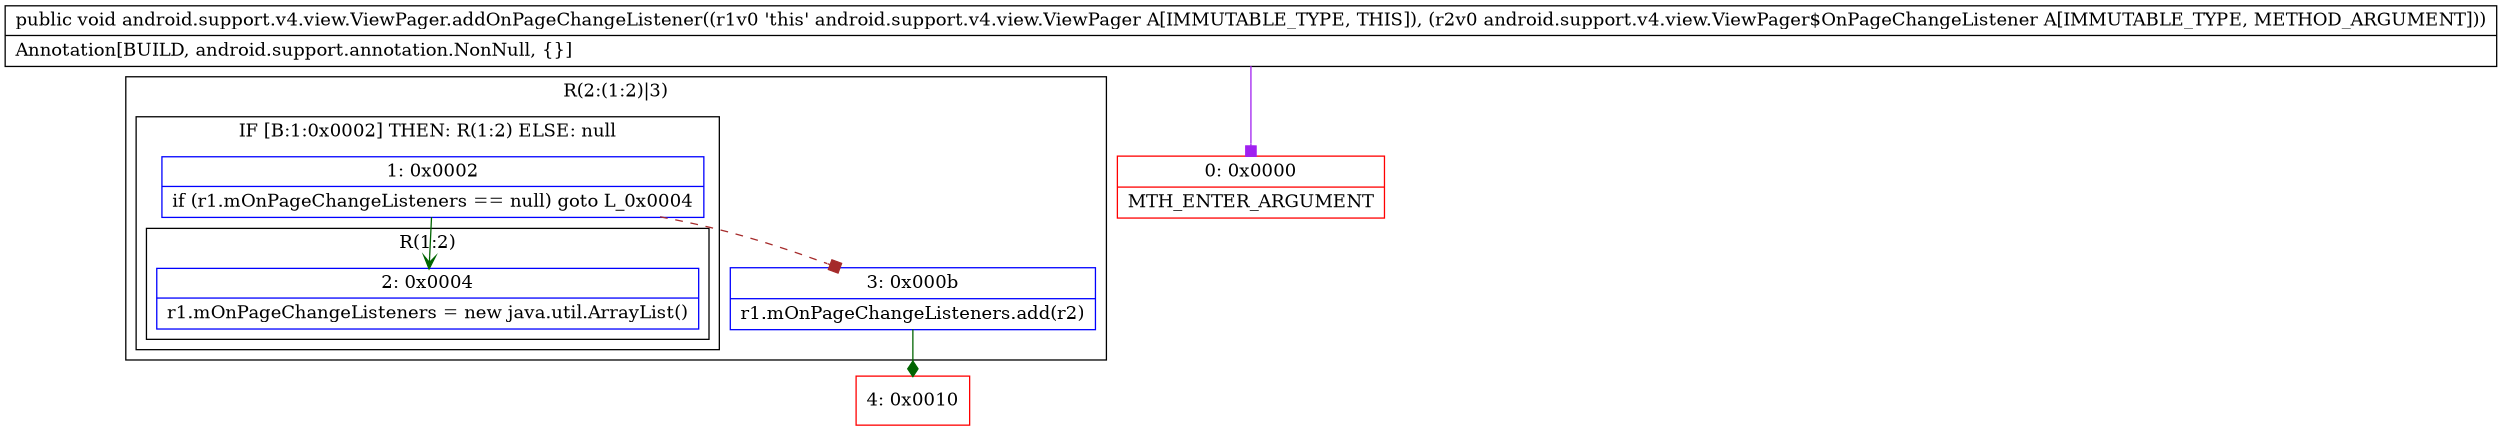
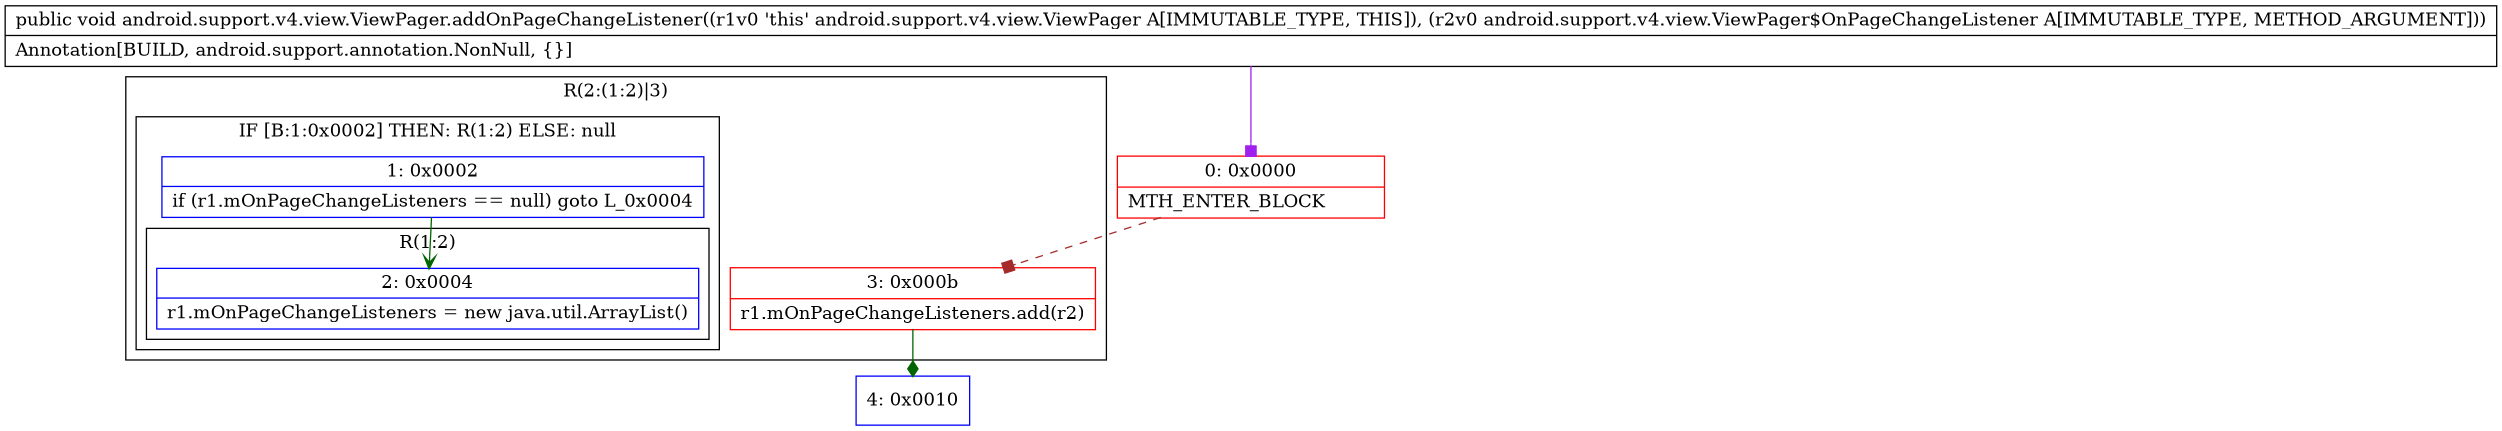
(1251, 202) -> (1227, 202)
(745, 237) -> (1088, 241)
(913, 299) -> (913, 299)
(913, 401) -> (913, 401)
